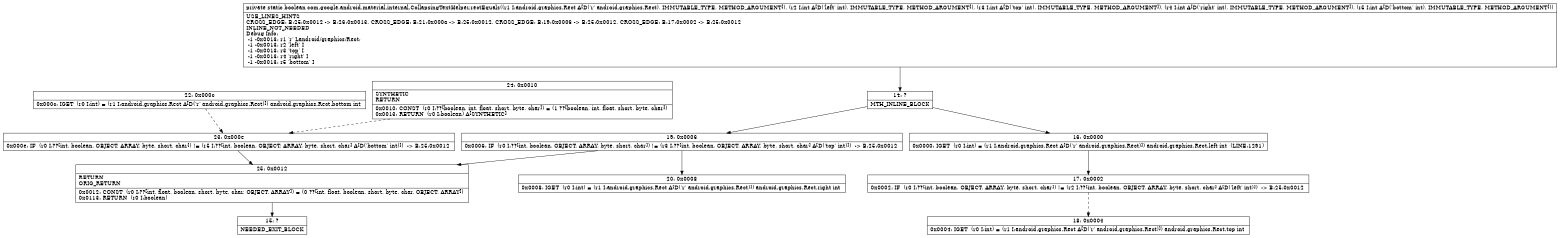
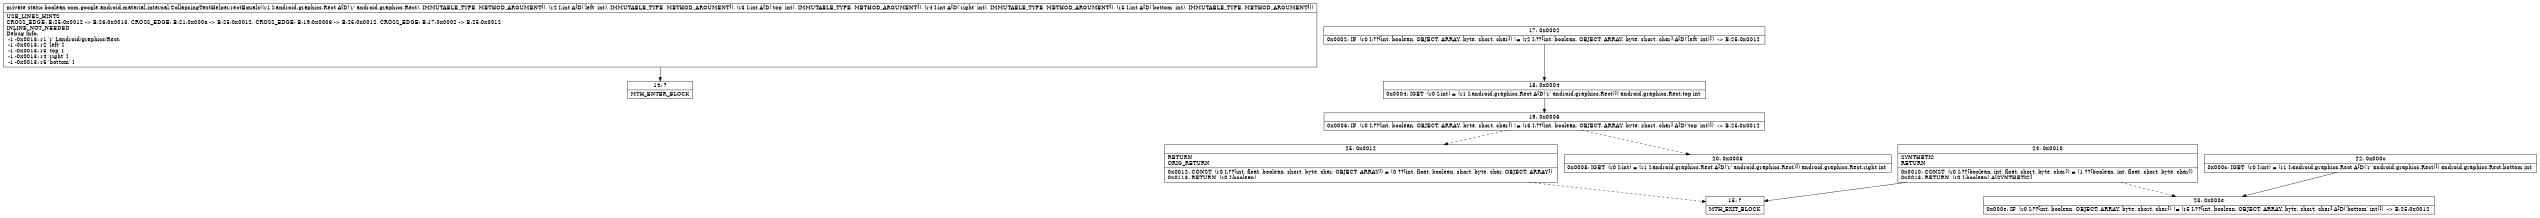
(900, 104) -> (660, 94)
(213, 119) -> (2292, 184)
(799, 119) -> (1544, 104)
(1088, 142) -> none
(244, 156) -> none
(530, 158) -> (1477, 137)
(682, 161) -> (1634, 142)
none -> (1837, 191)
(1088, 203) -> (1544, 61)
(272, 208) -> (1616, 192)
(272, 230) -> (1735, 209)
